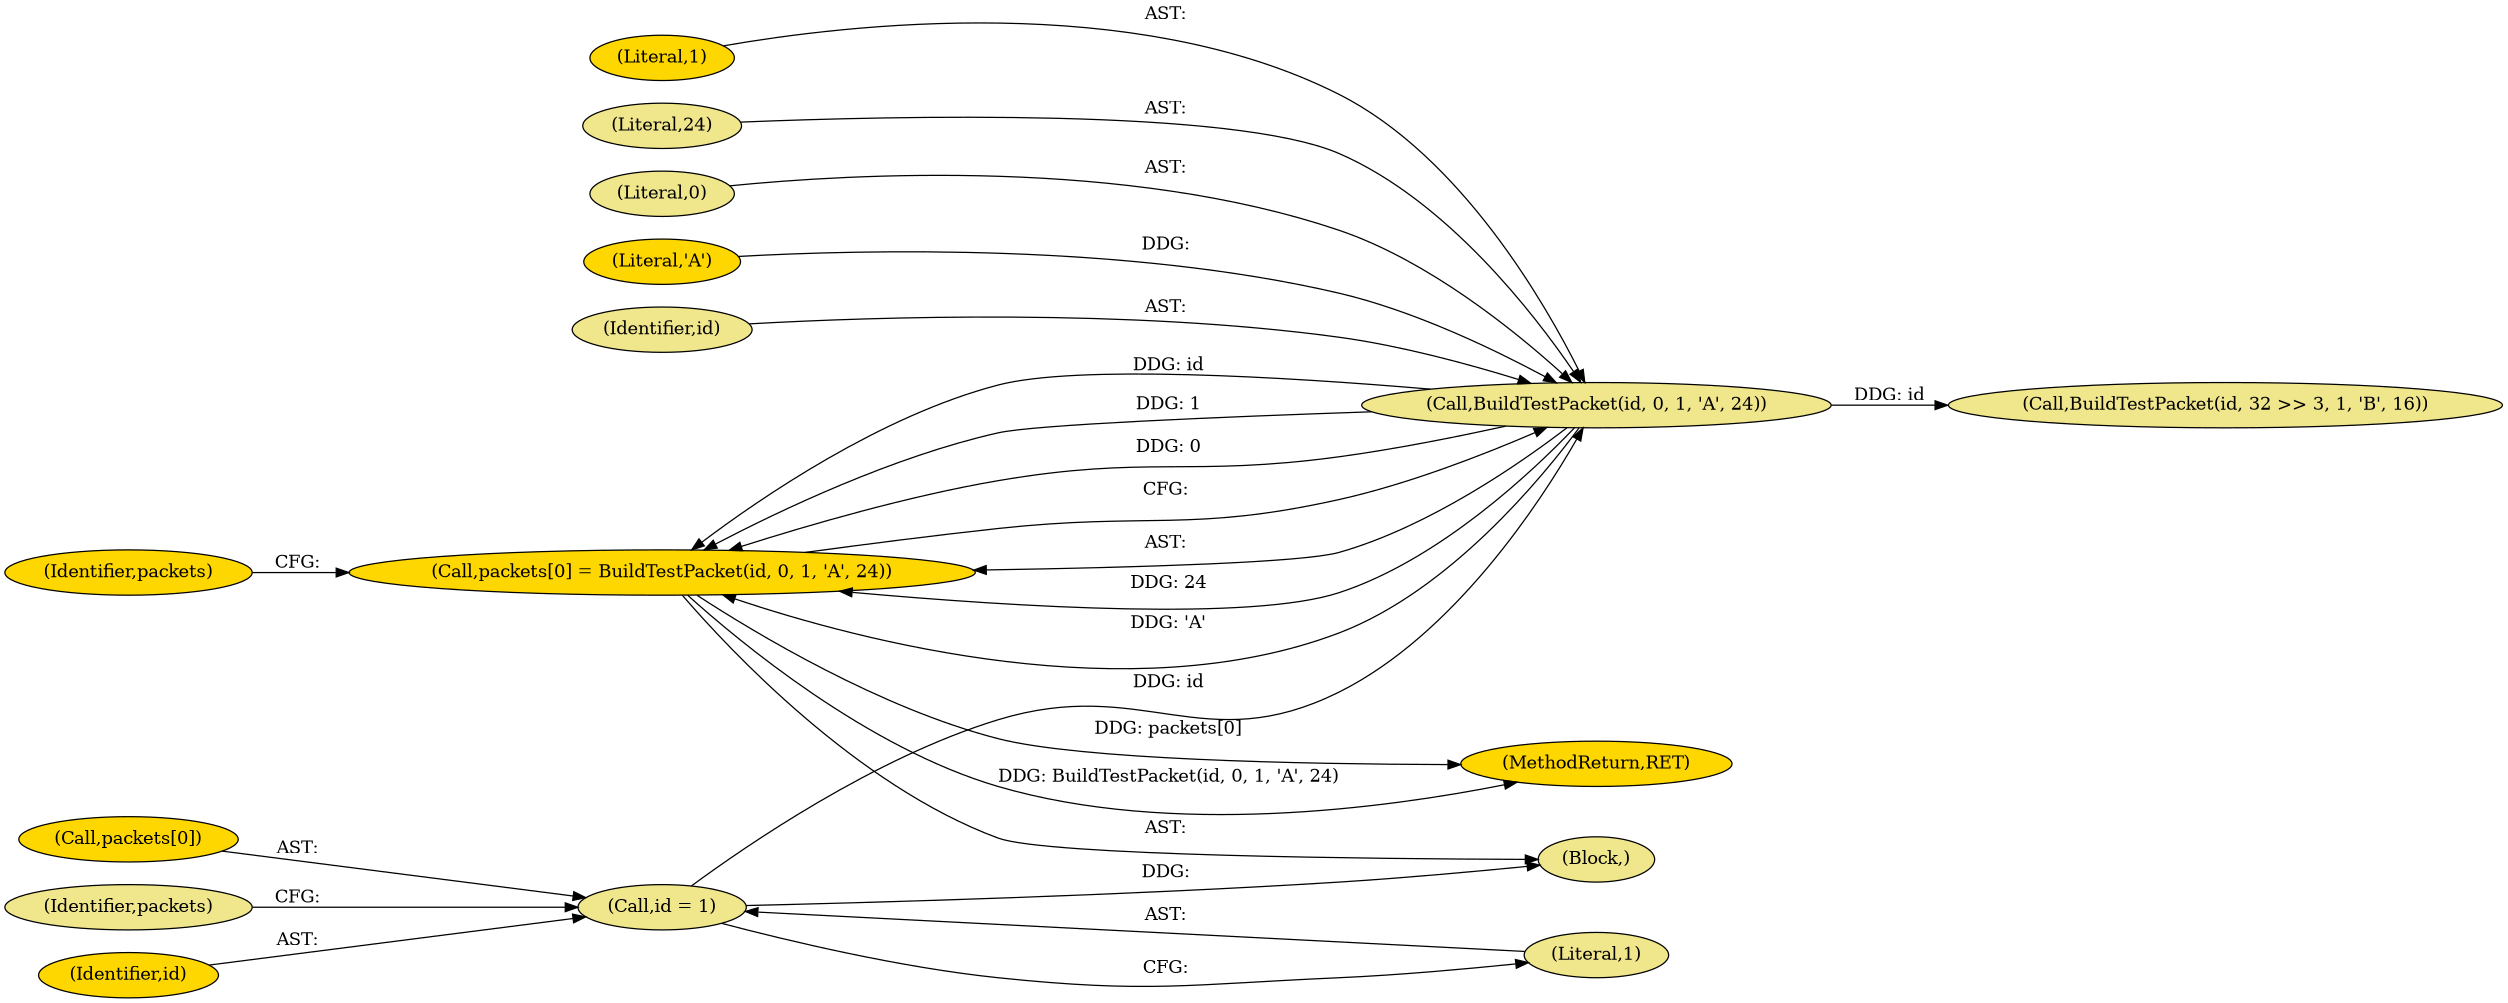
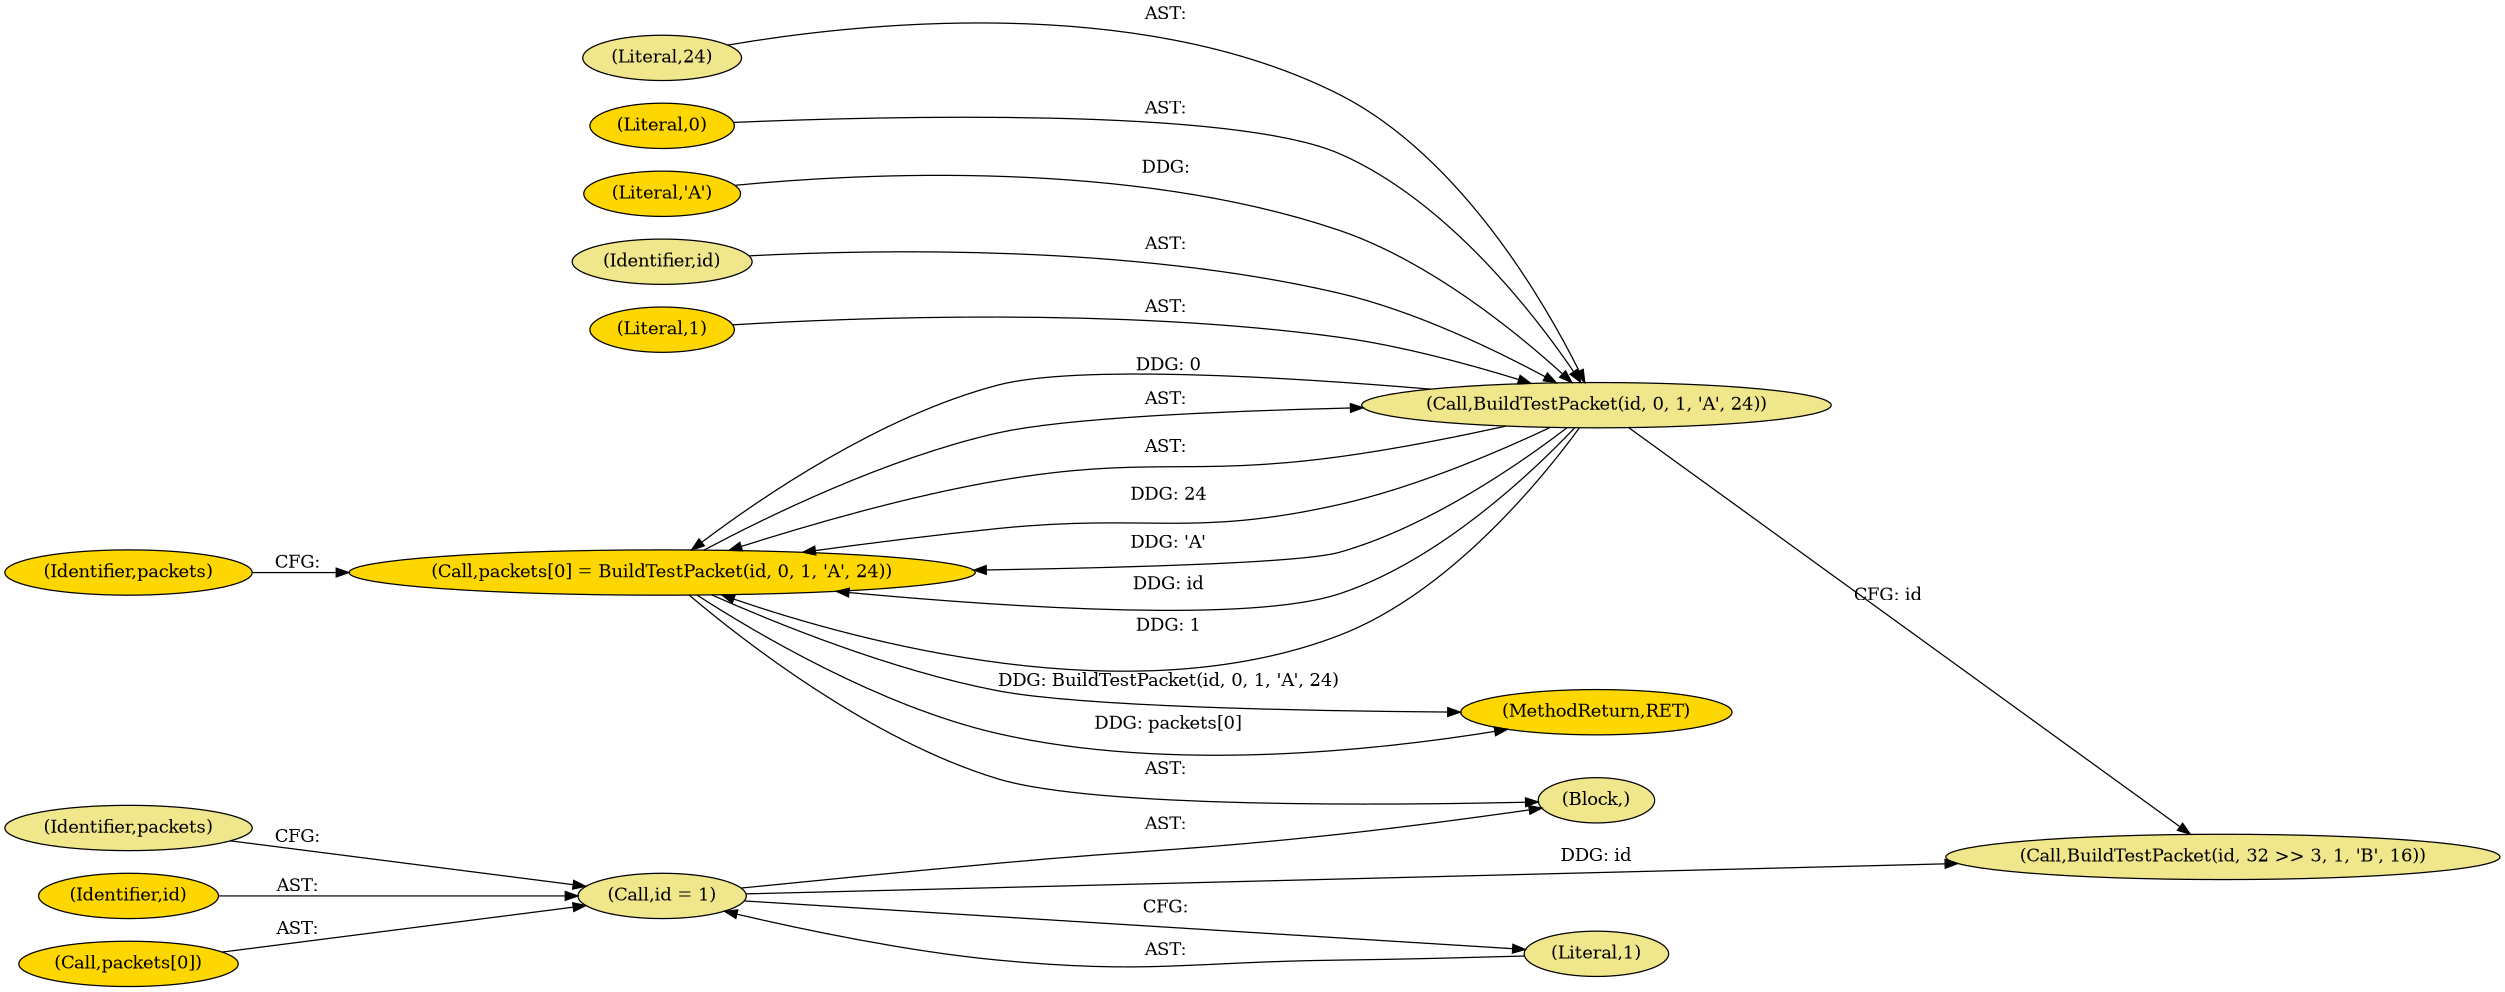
(662, 194) -> (662, 126)
(1890, 396) -> (1888, 596)
(1169, 490) -> (1169, 400)
(1171, 714) -> (1345, 879)
(1169, 873) -> (1169, 825)
